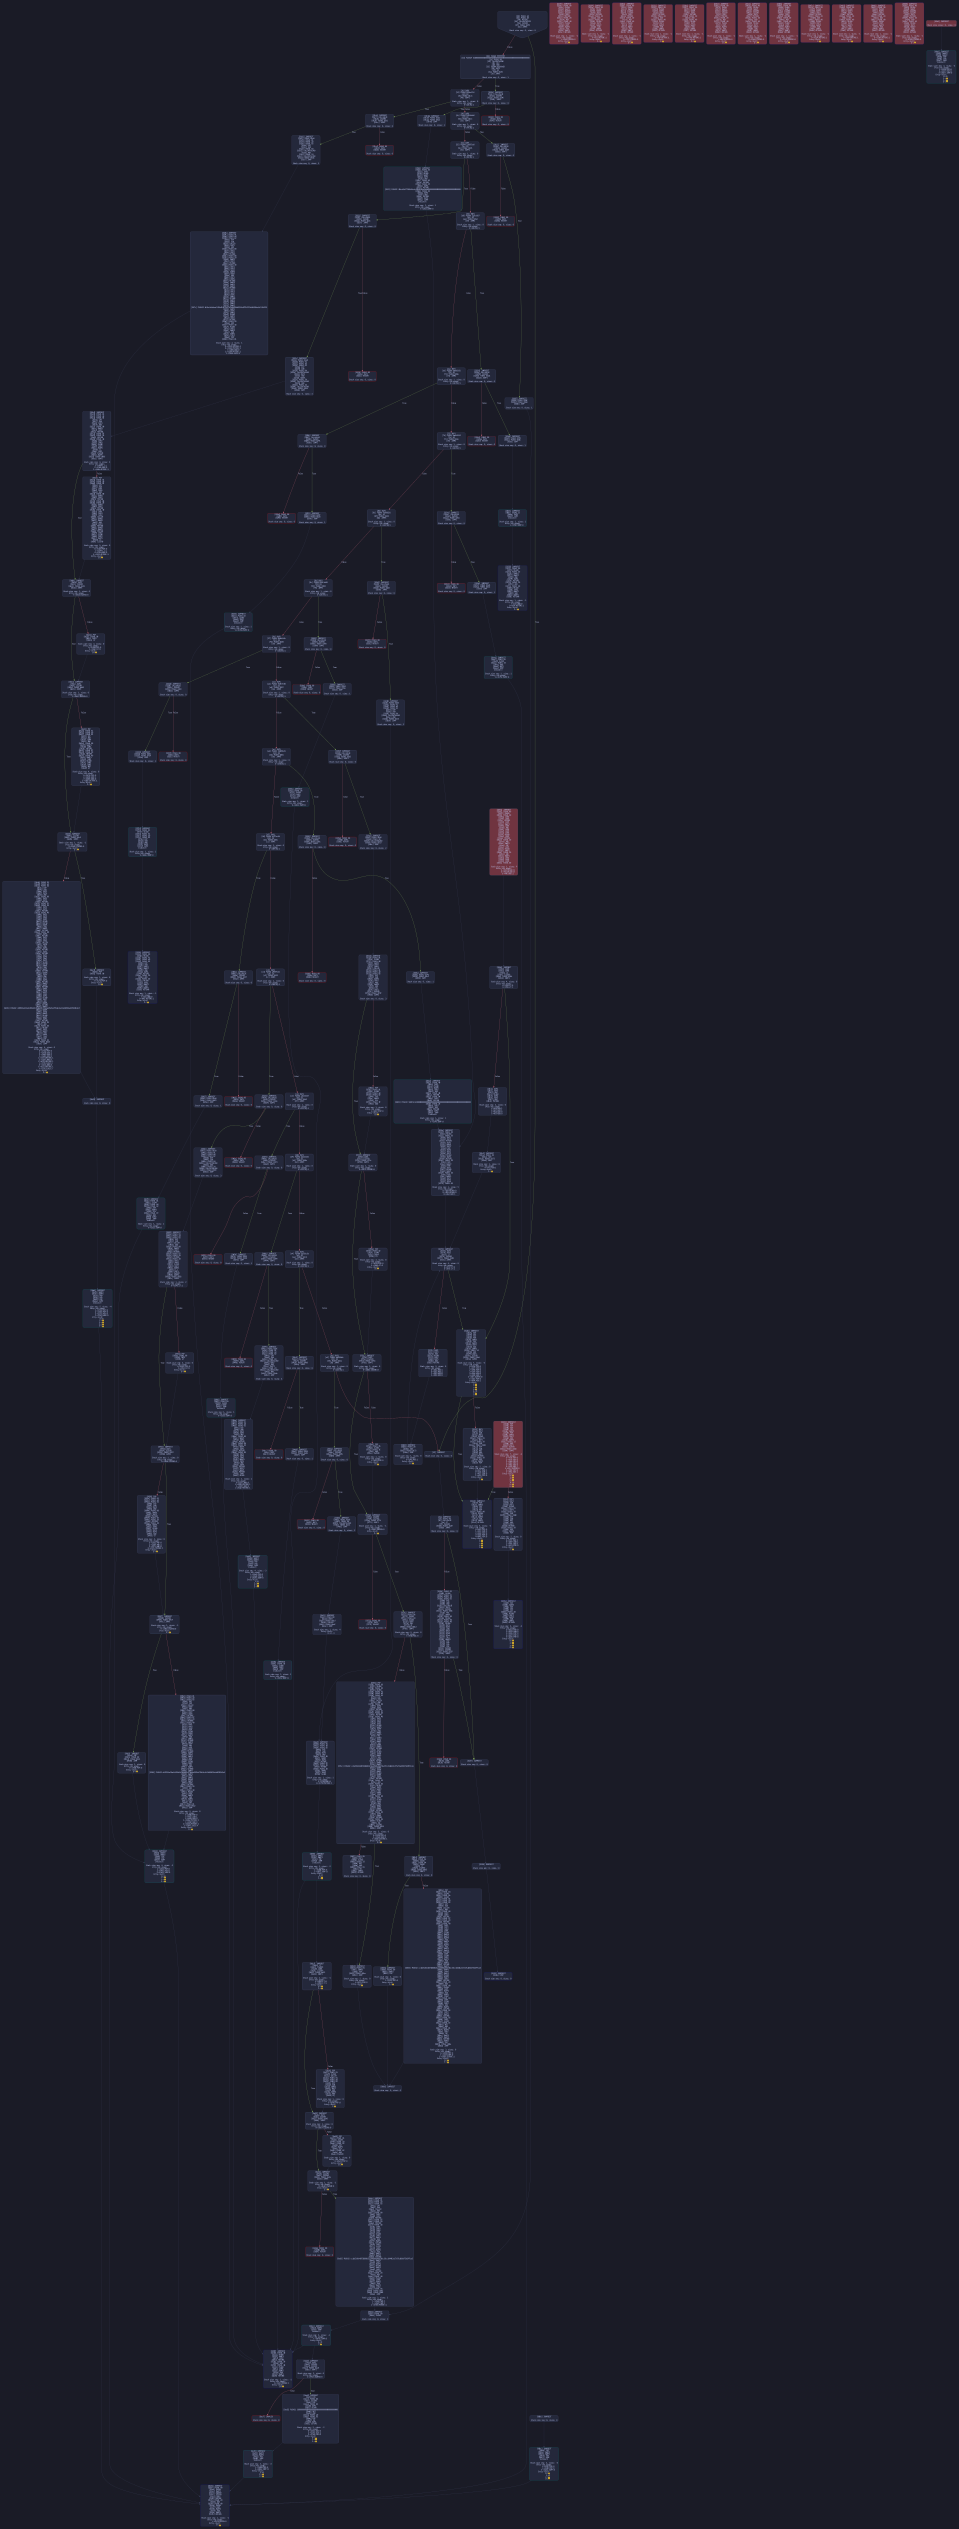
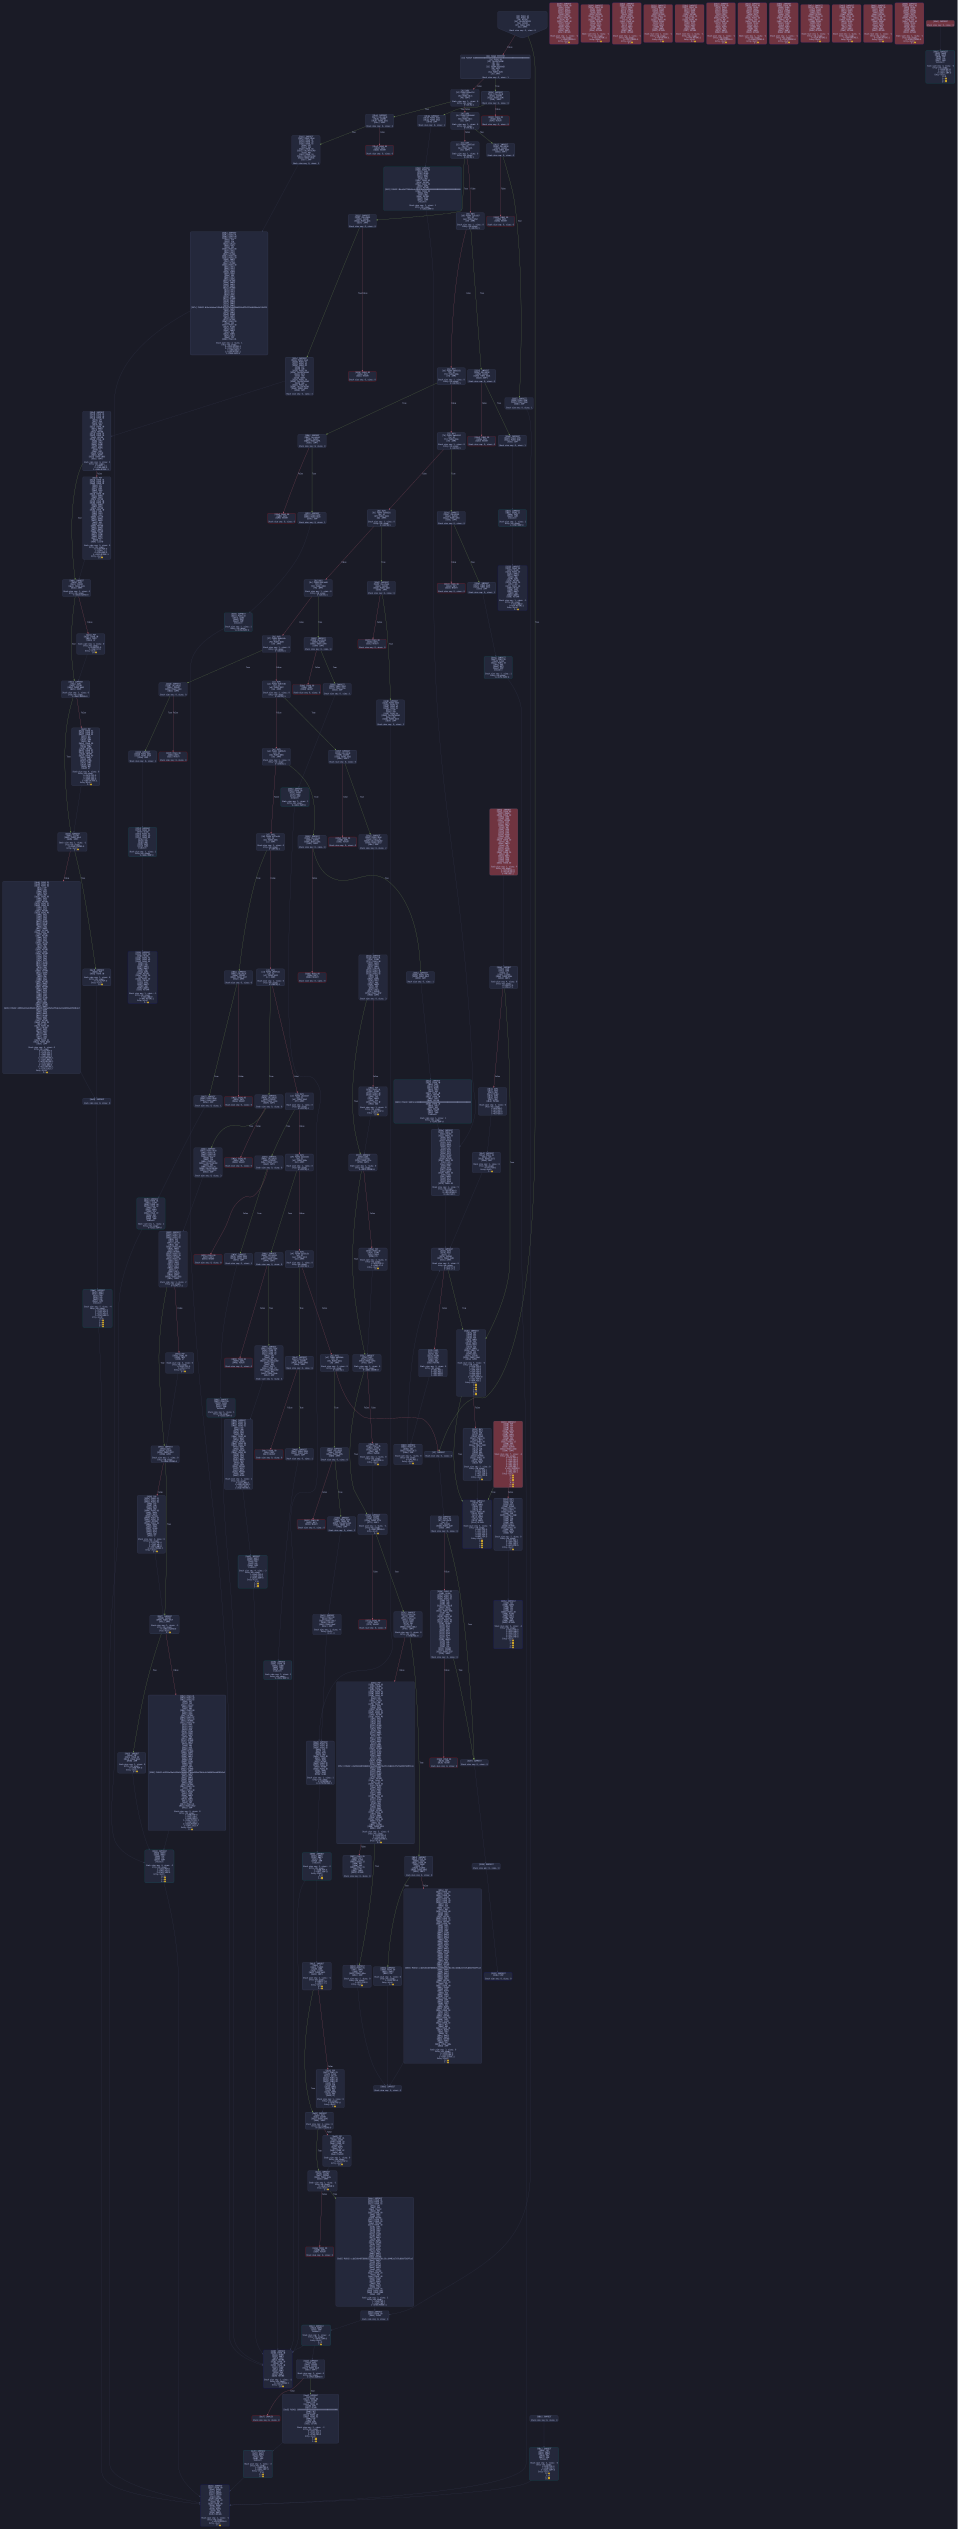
(941, 23) -> (940, 23)
